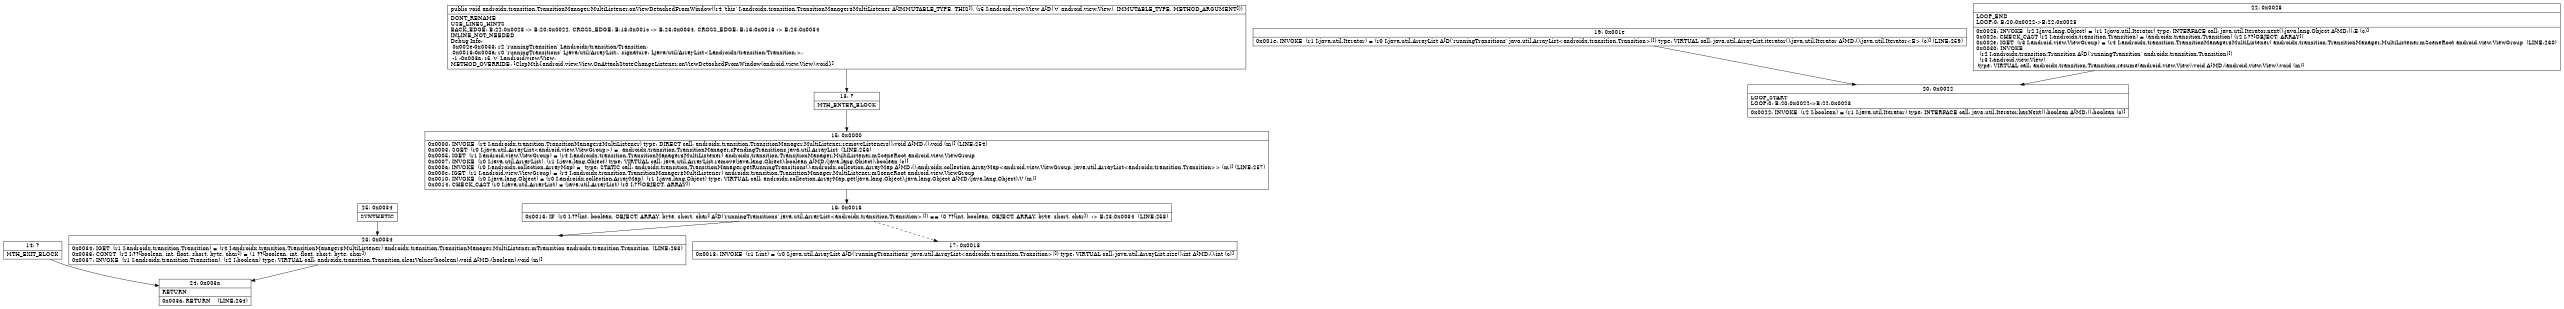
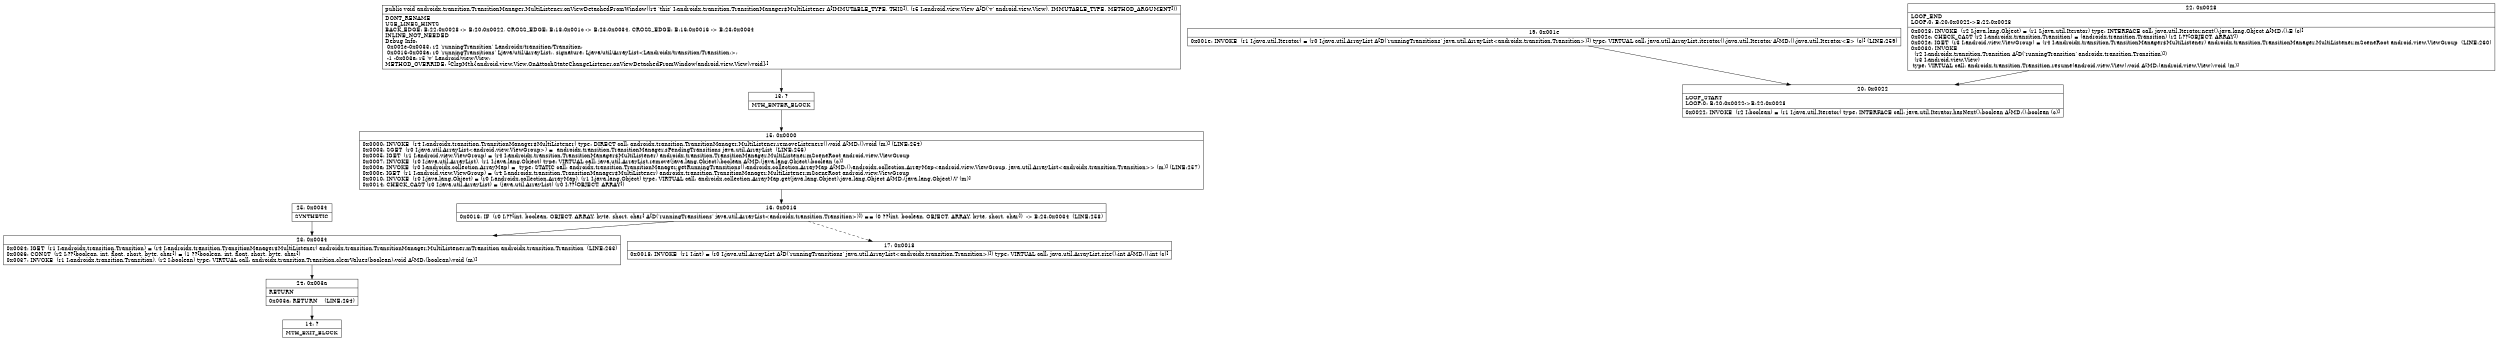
(102, 275) -> (312, 311)
